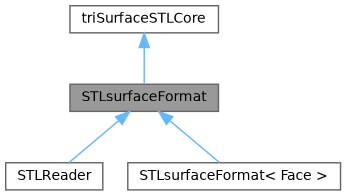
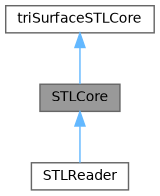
(144, 98) -> (80, 98)
(234, 176) -> none
